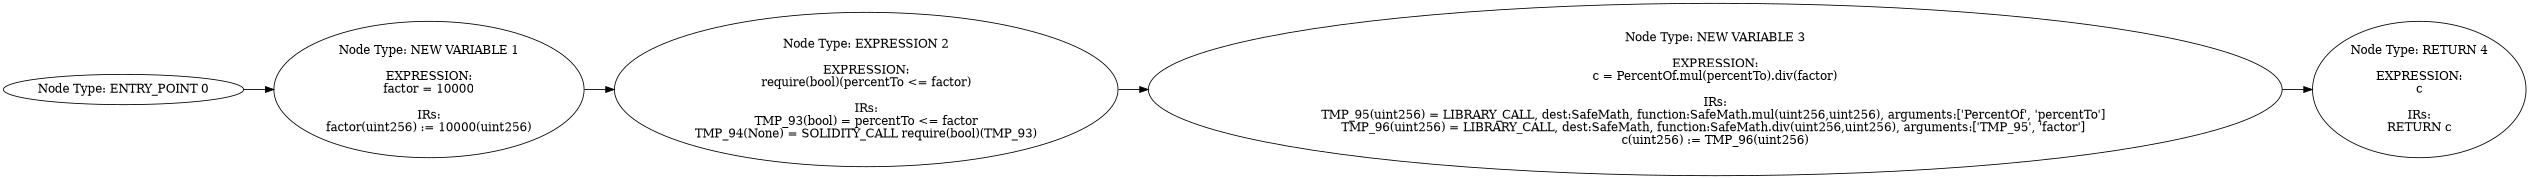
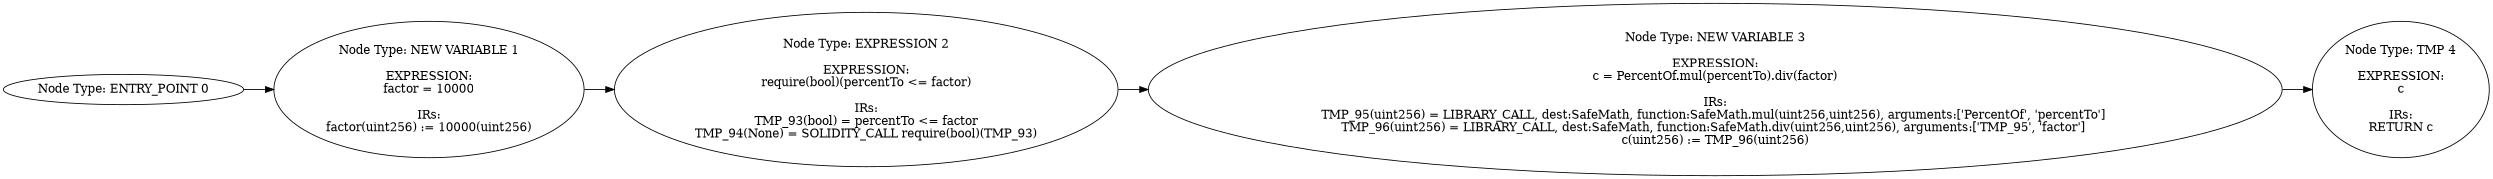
(2419, 90) -> (2401, 90)
